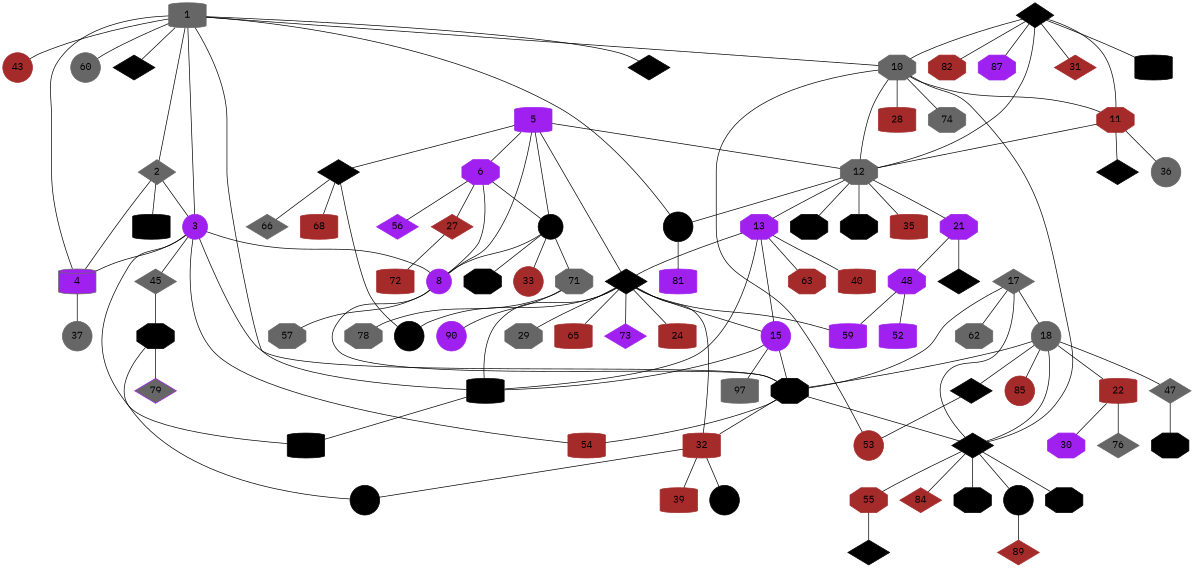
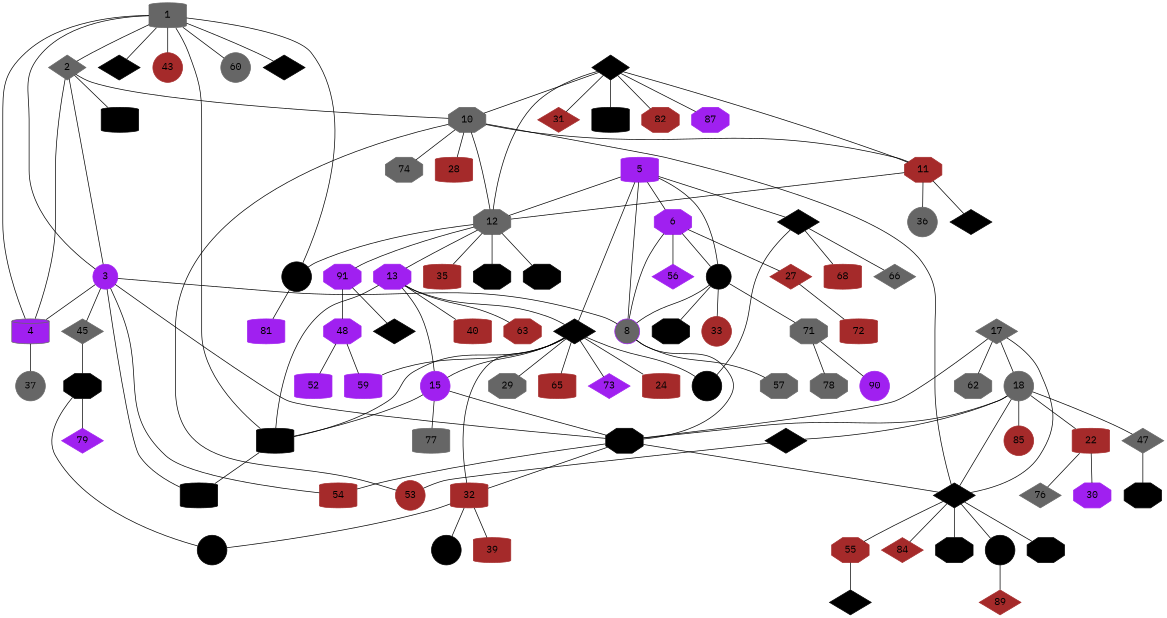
(610, 46) -> (260, 106)
(959, 227) -> (342, 277)
(439, 281) -> (627, 331)
(156, 391) -> (82, 441)
(740, 391) -> (431, 441)
